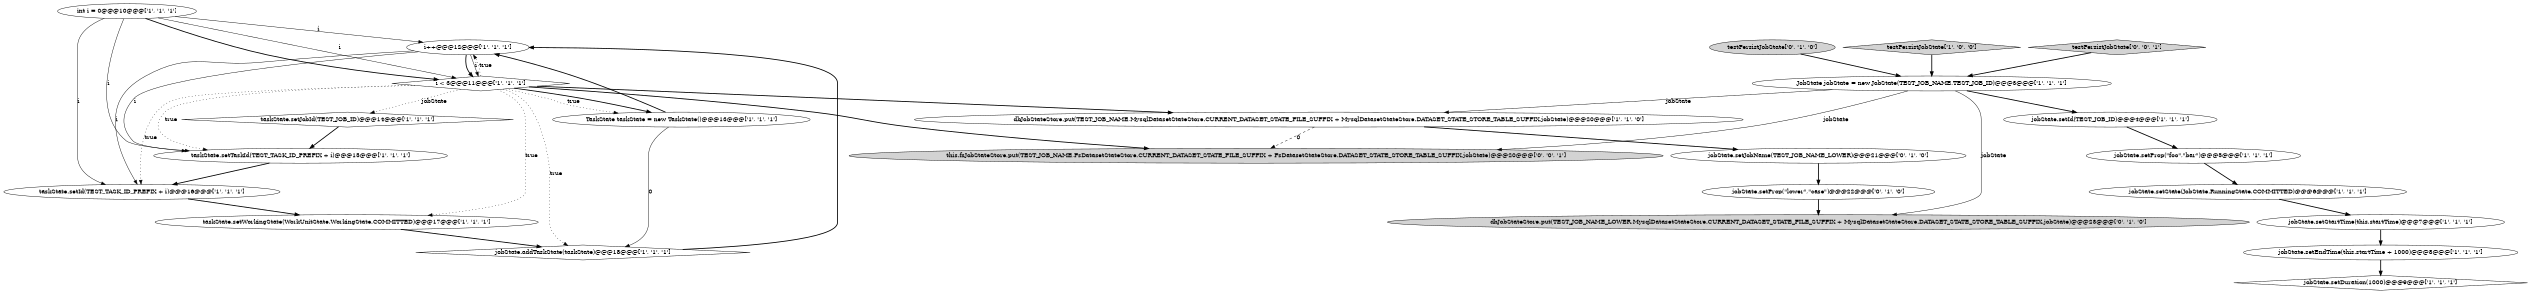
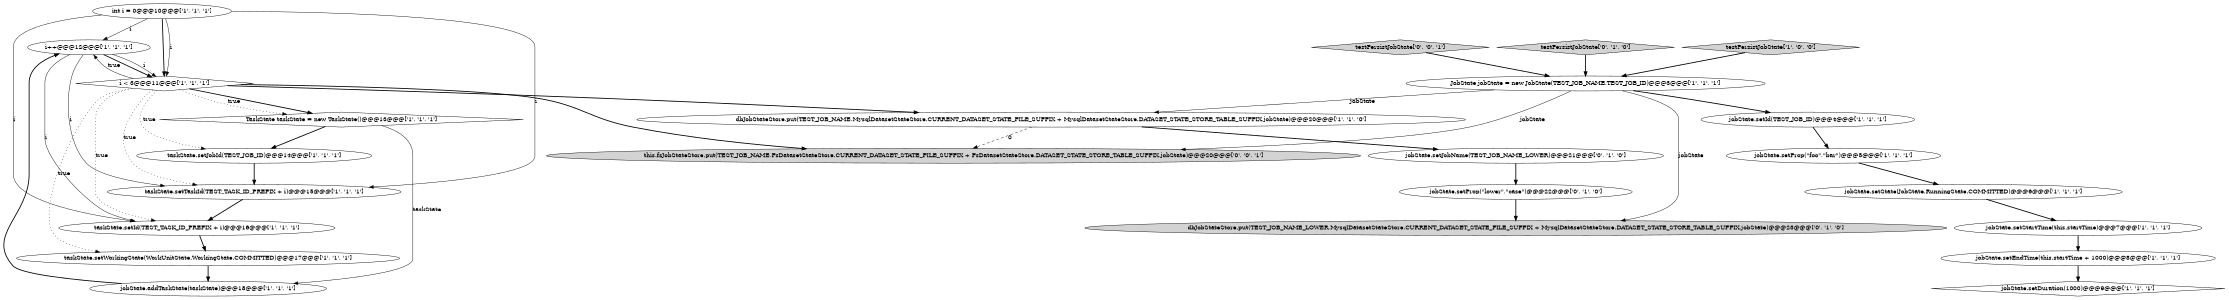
(1772, 47) -> (1586, 47)
(479, 67) -> (113, 71)
(584, 80) -> (301, 137)
(435, 102) -> (149, 120)
(347, 120) -> (254, 156)
(681, 120) -> (341, 120)
(548, 160) -> none
(651, 192) -> (427, 210)
(583, 252) -> (208, 289)
